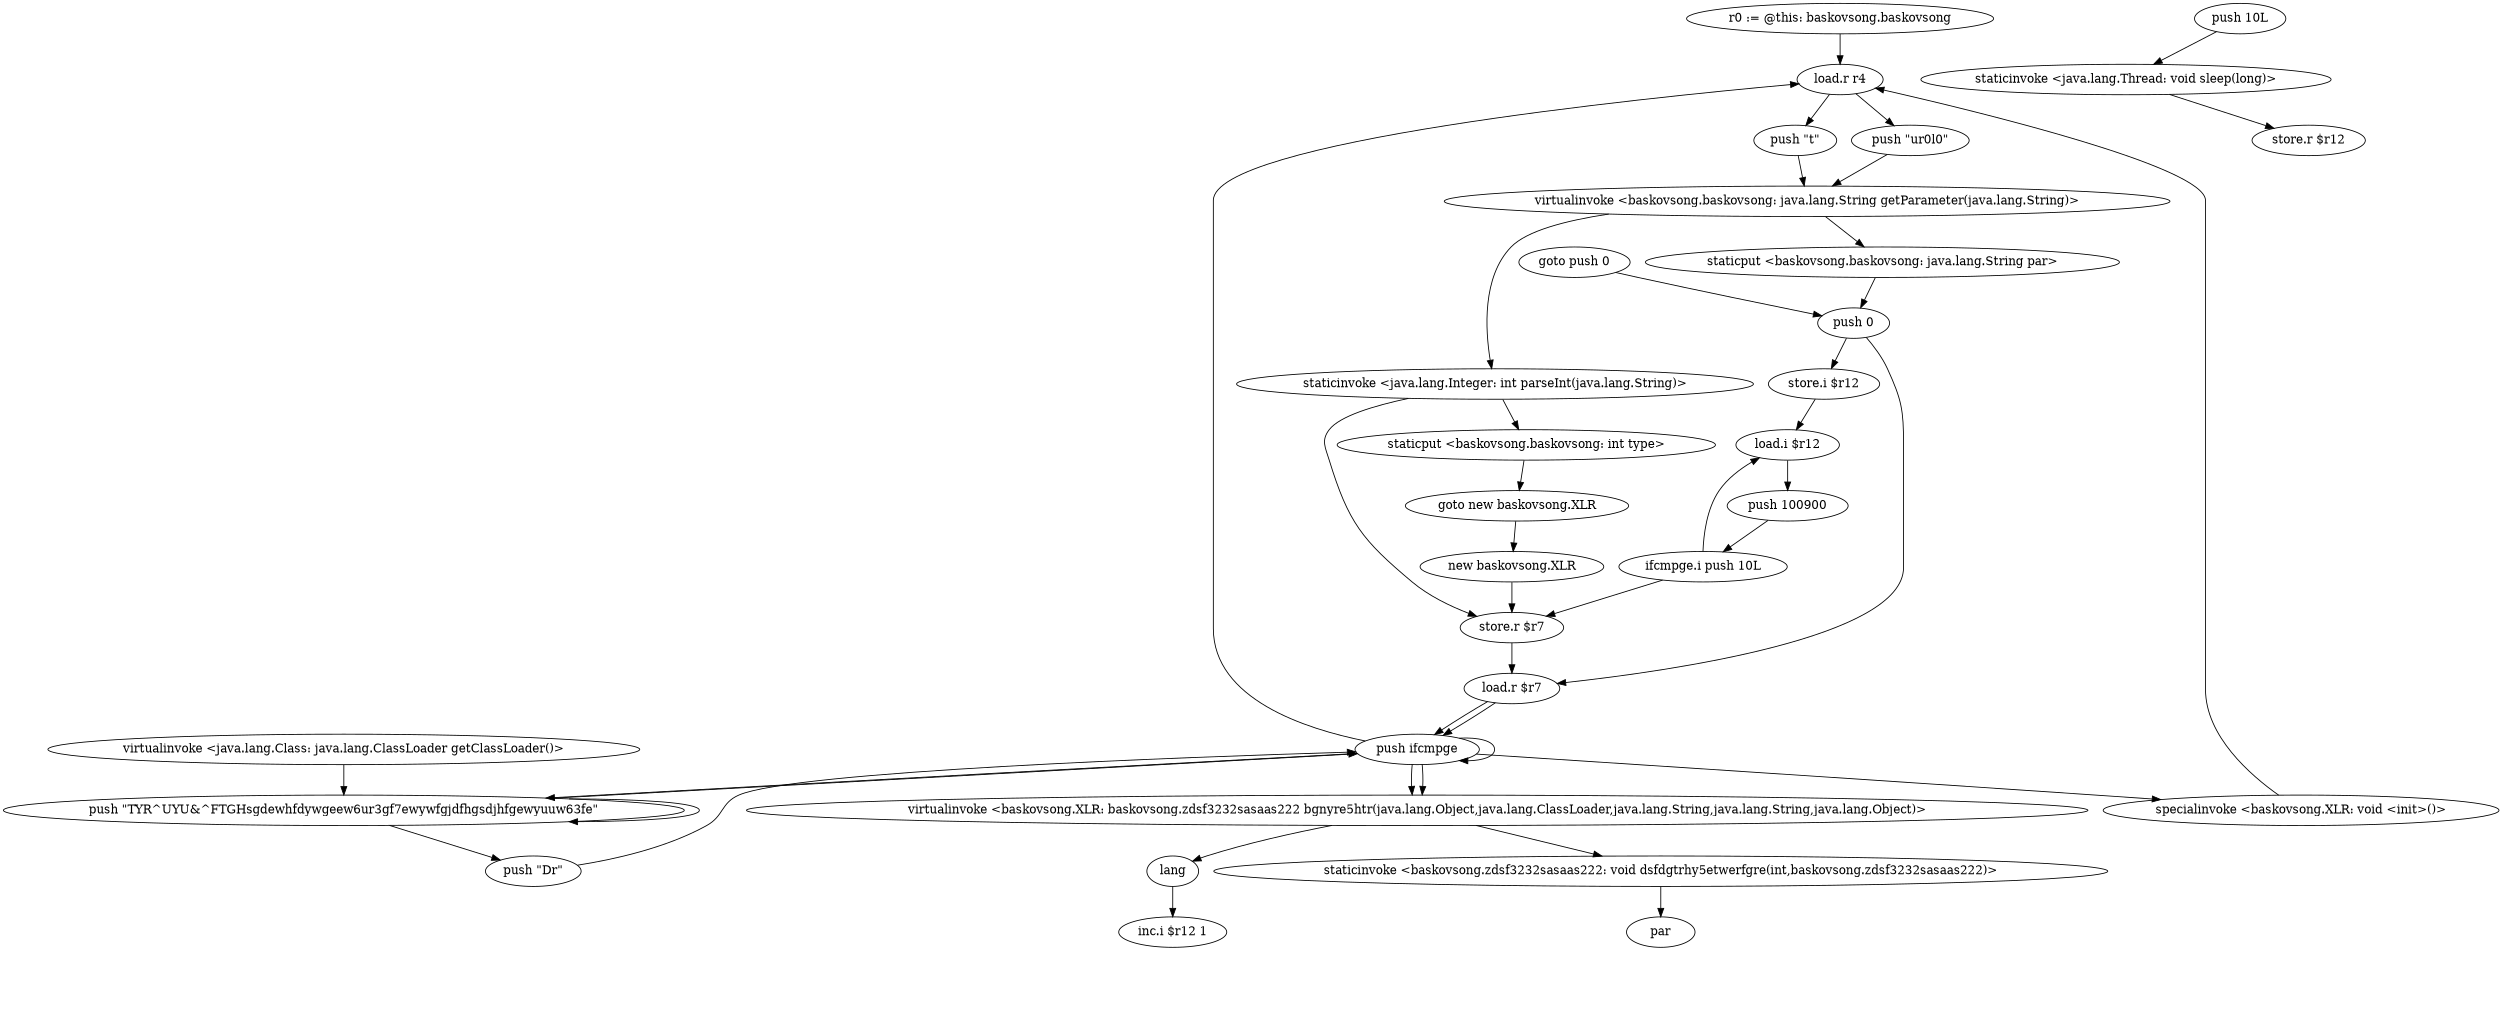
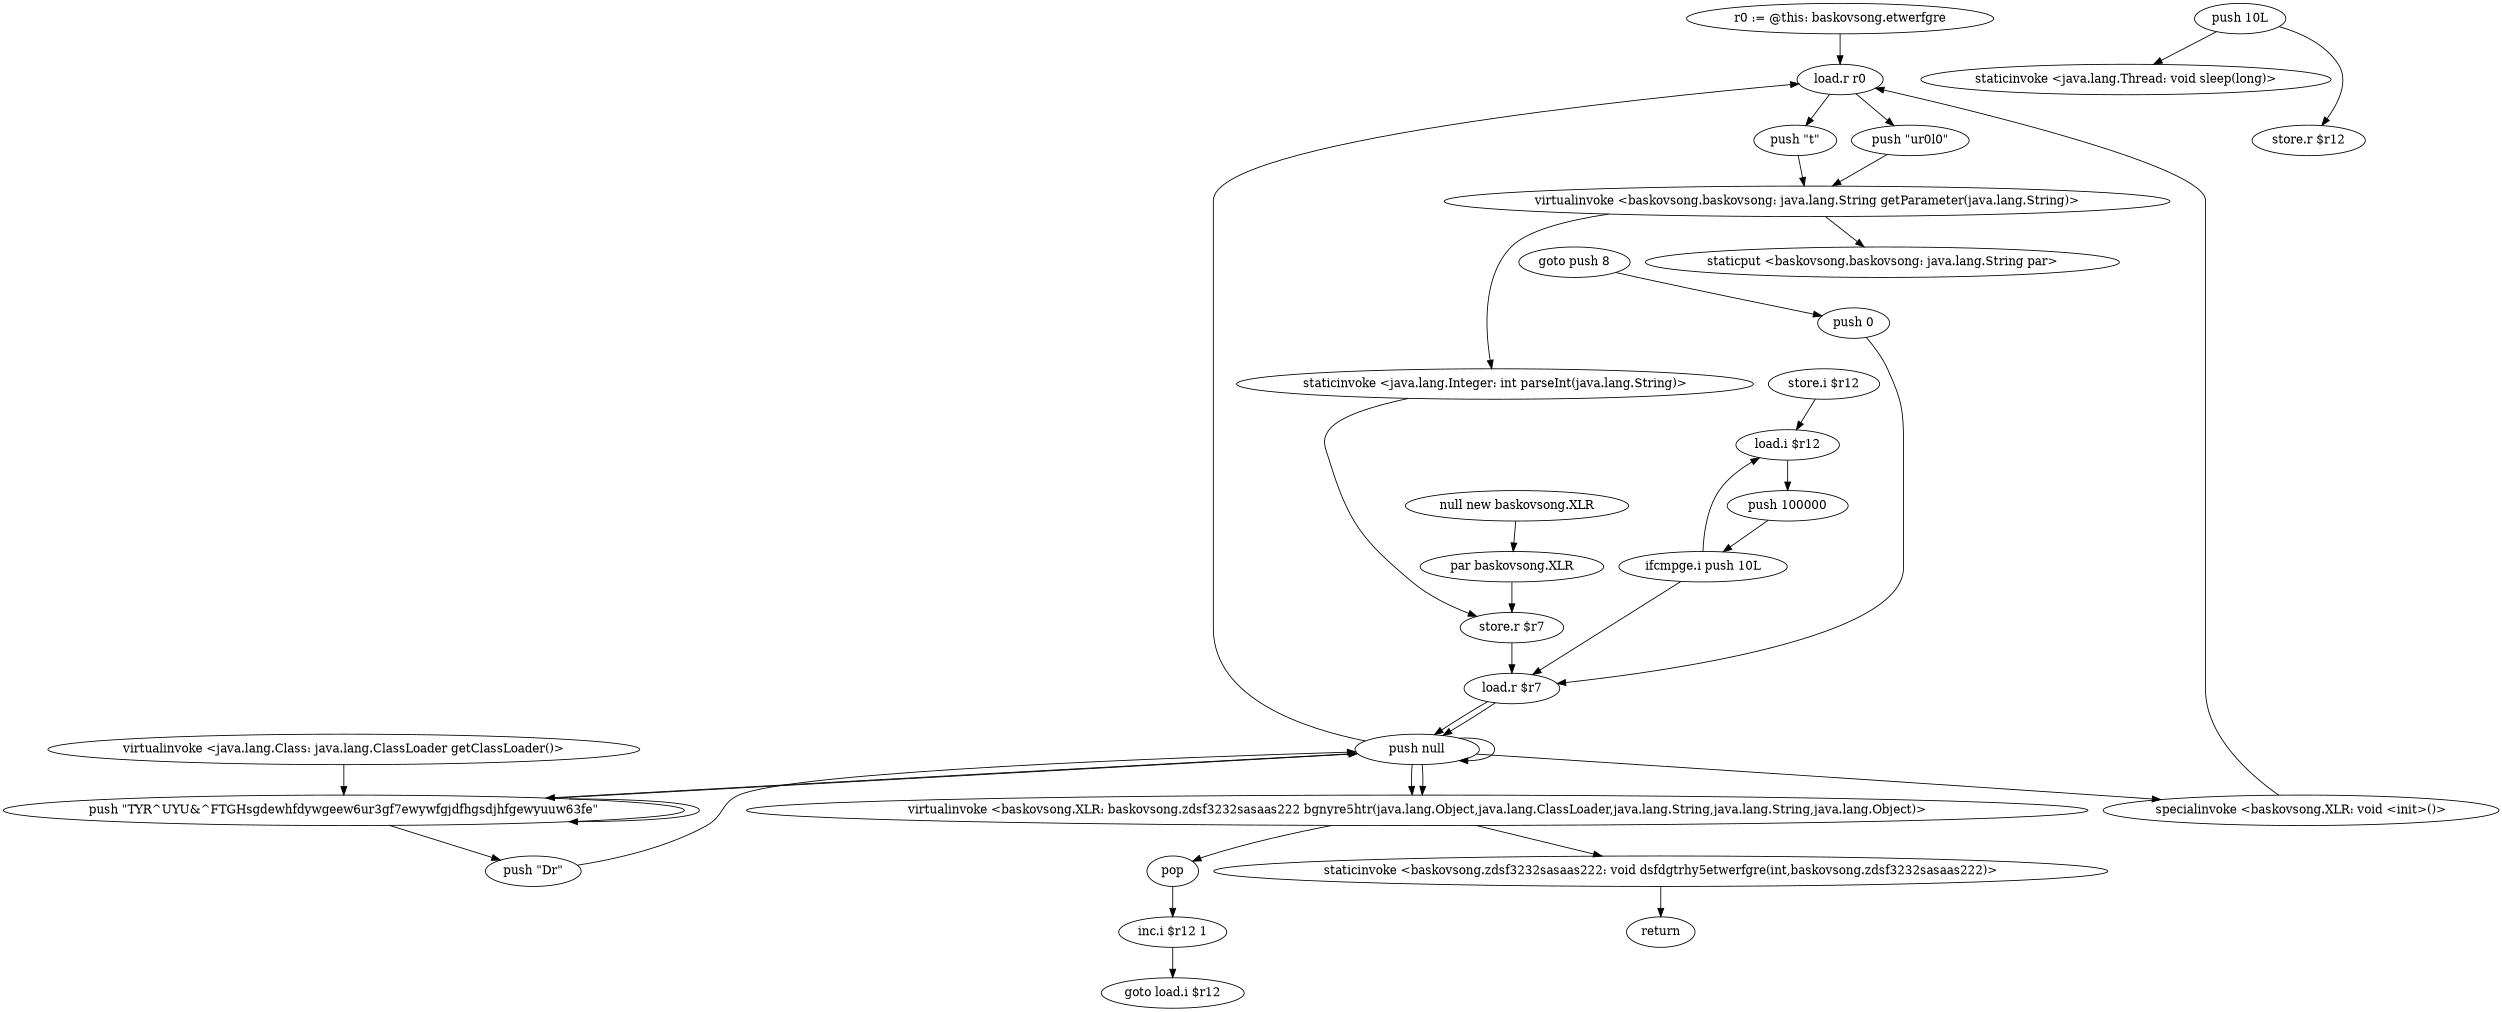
(1840, 19) -> (1840, 19)
(1840, 80) -> (1840, 80)
(2218, 110) -> (2334, 59)
(1575, 262) -> (1575, 262)
(1870, 289) -> none
(1841, 350) -> none
(1526, 445) -> none
(1517, 506) -> (1517, 506)
(1788, 506) -> (1788, 506)
(1512, 567) -> (1512, 567)
(1609, 597) -> (1610, 626)
(1417, 749) -> (1417, 749)
(1173, 871) -> (1173, 871)
(1661, 932) -> (1661, 932)
none -> (1173, 993)
